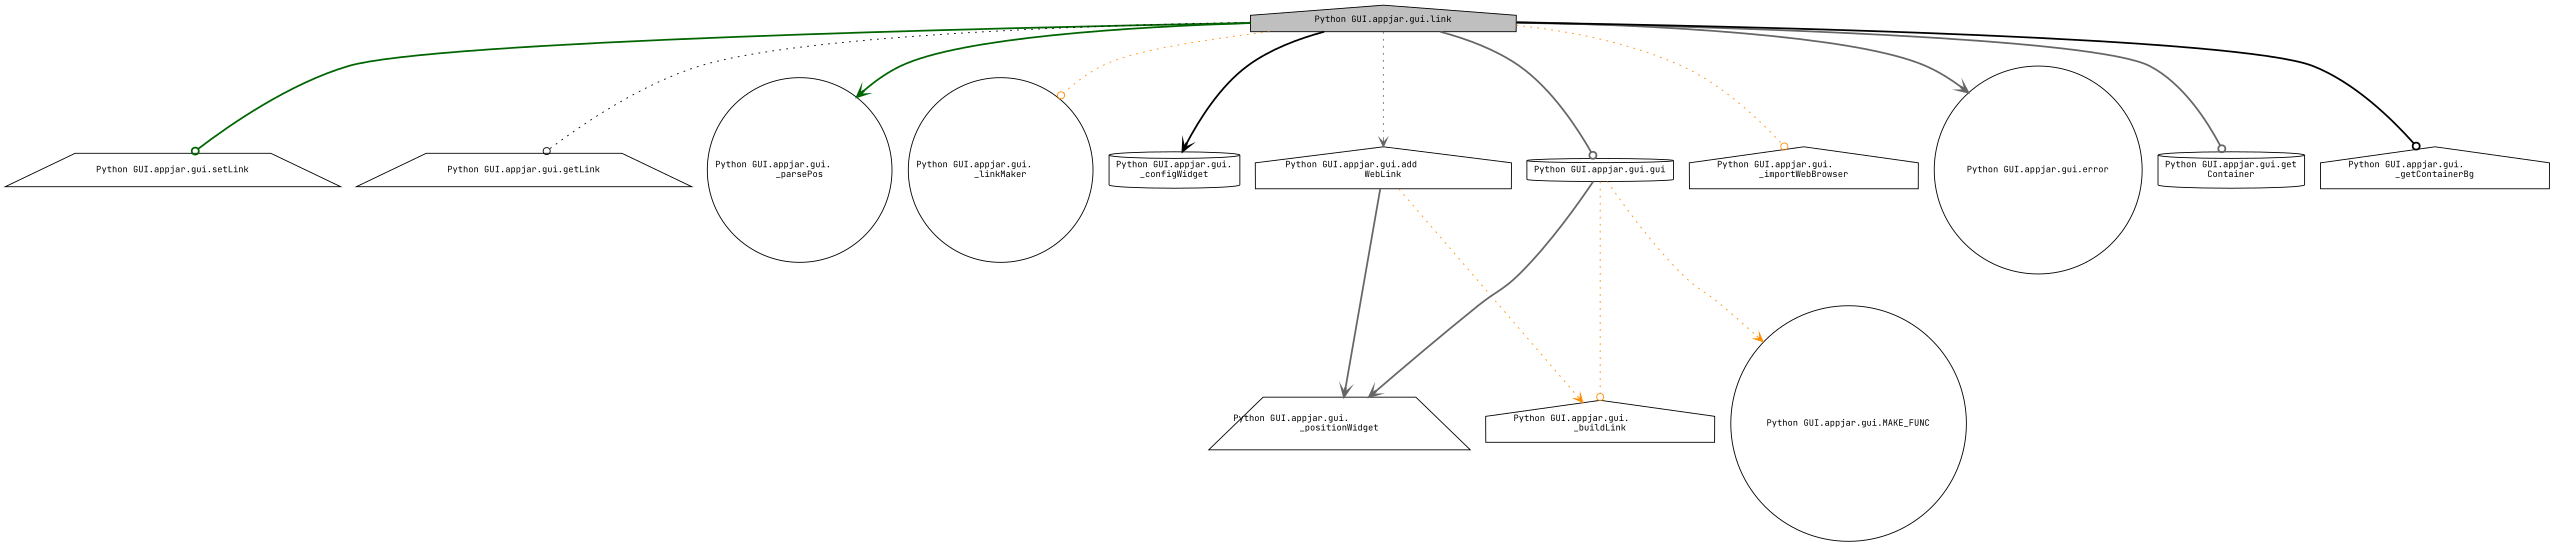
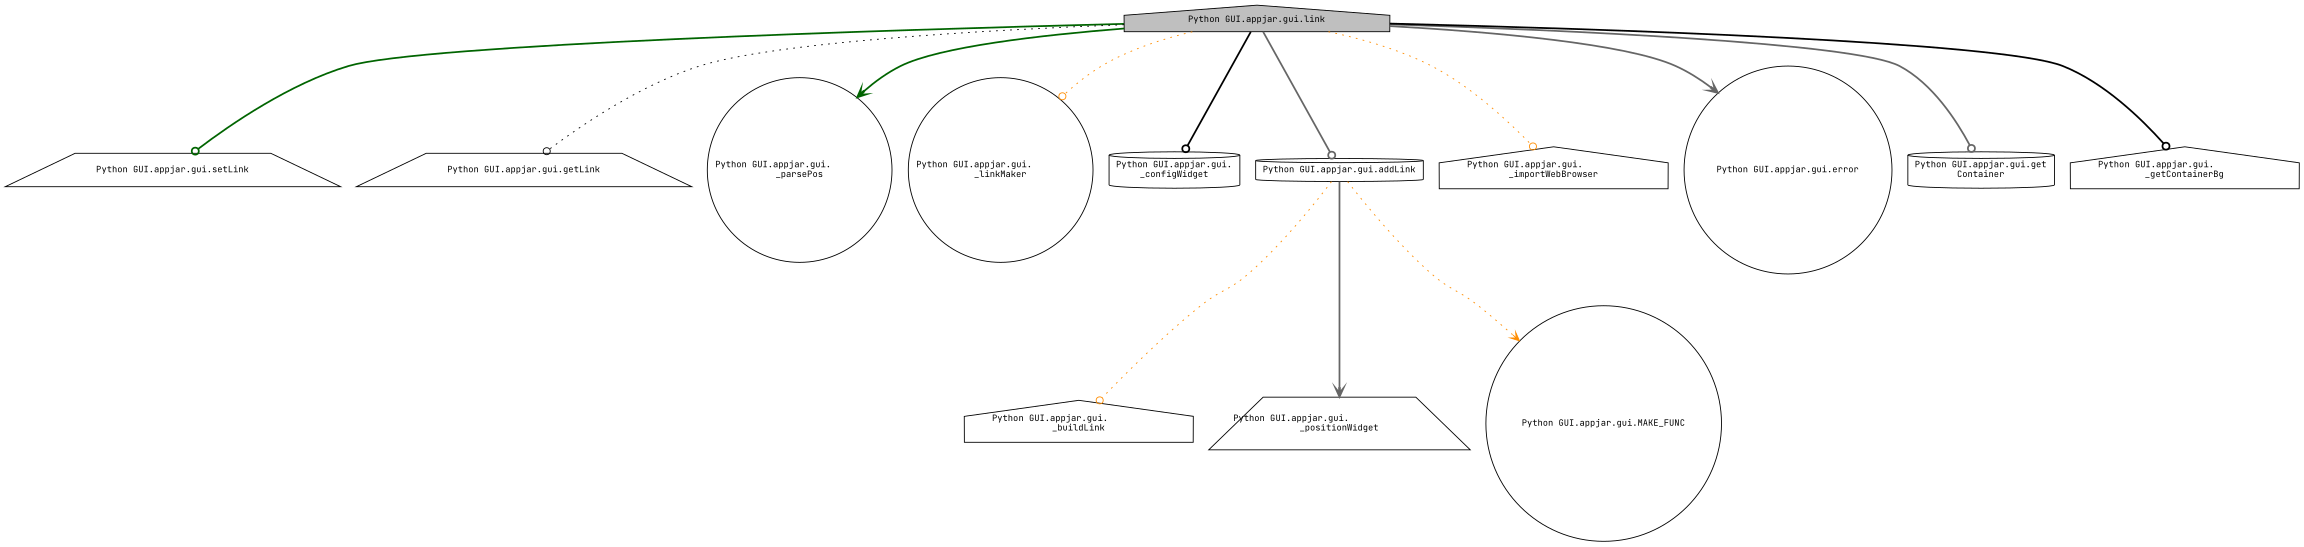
(1242, 71) -> (1219, 89)
(1383, 170) -> none
(1600, 170) -> (1339, 170)
